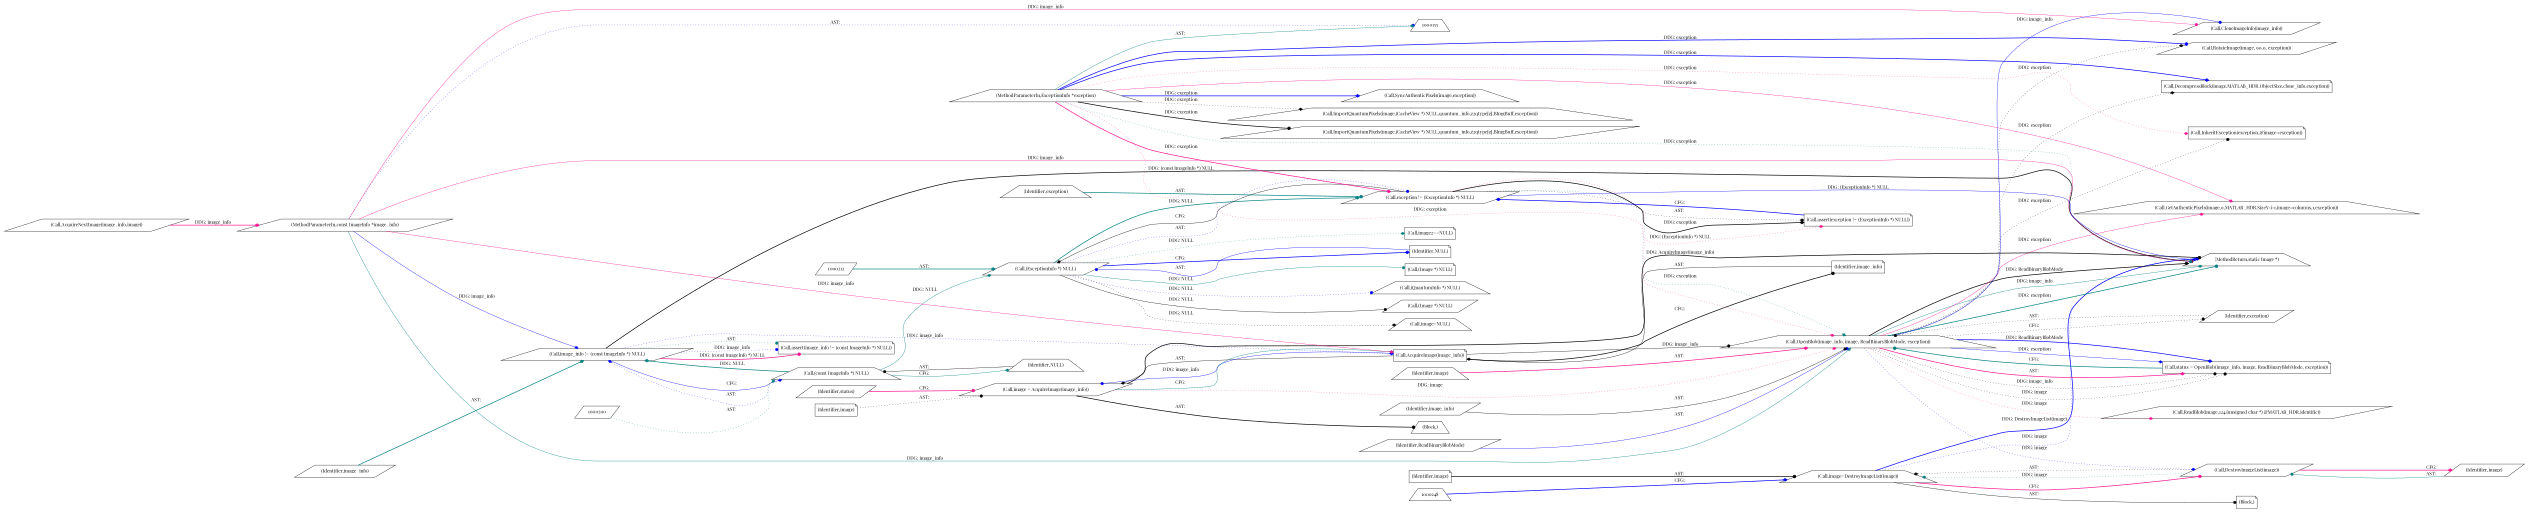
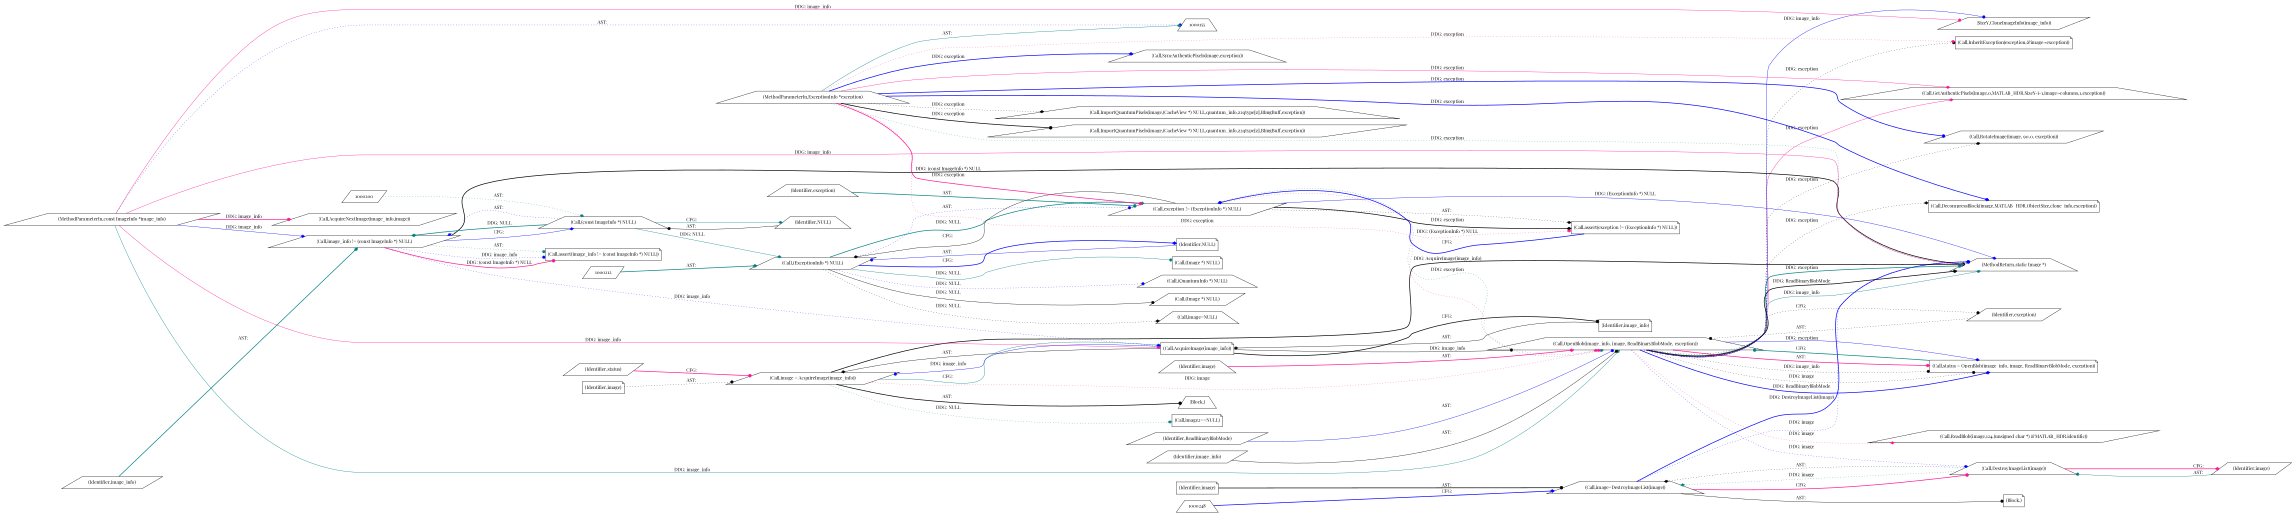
(2247, 29) -> (2014, 23)
(213, 225) -> (242, 219)
(1242, 240) -> (996, 420)
(2247, 470) -> (2014, 469)
